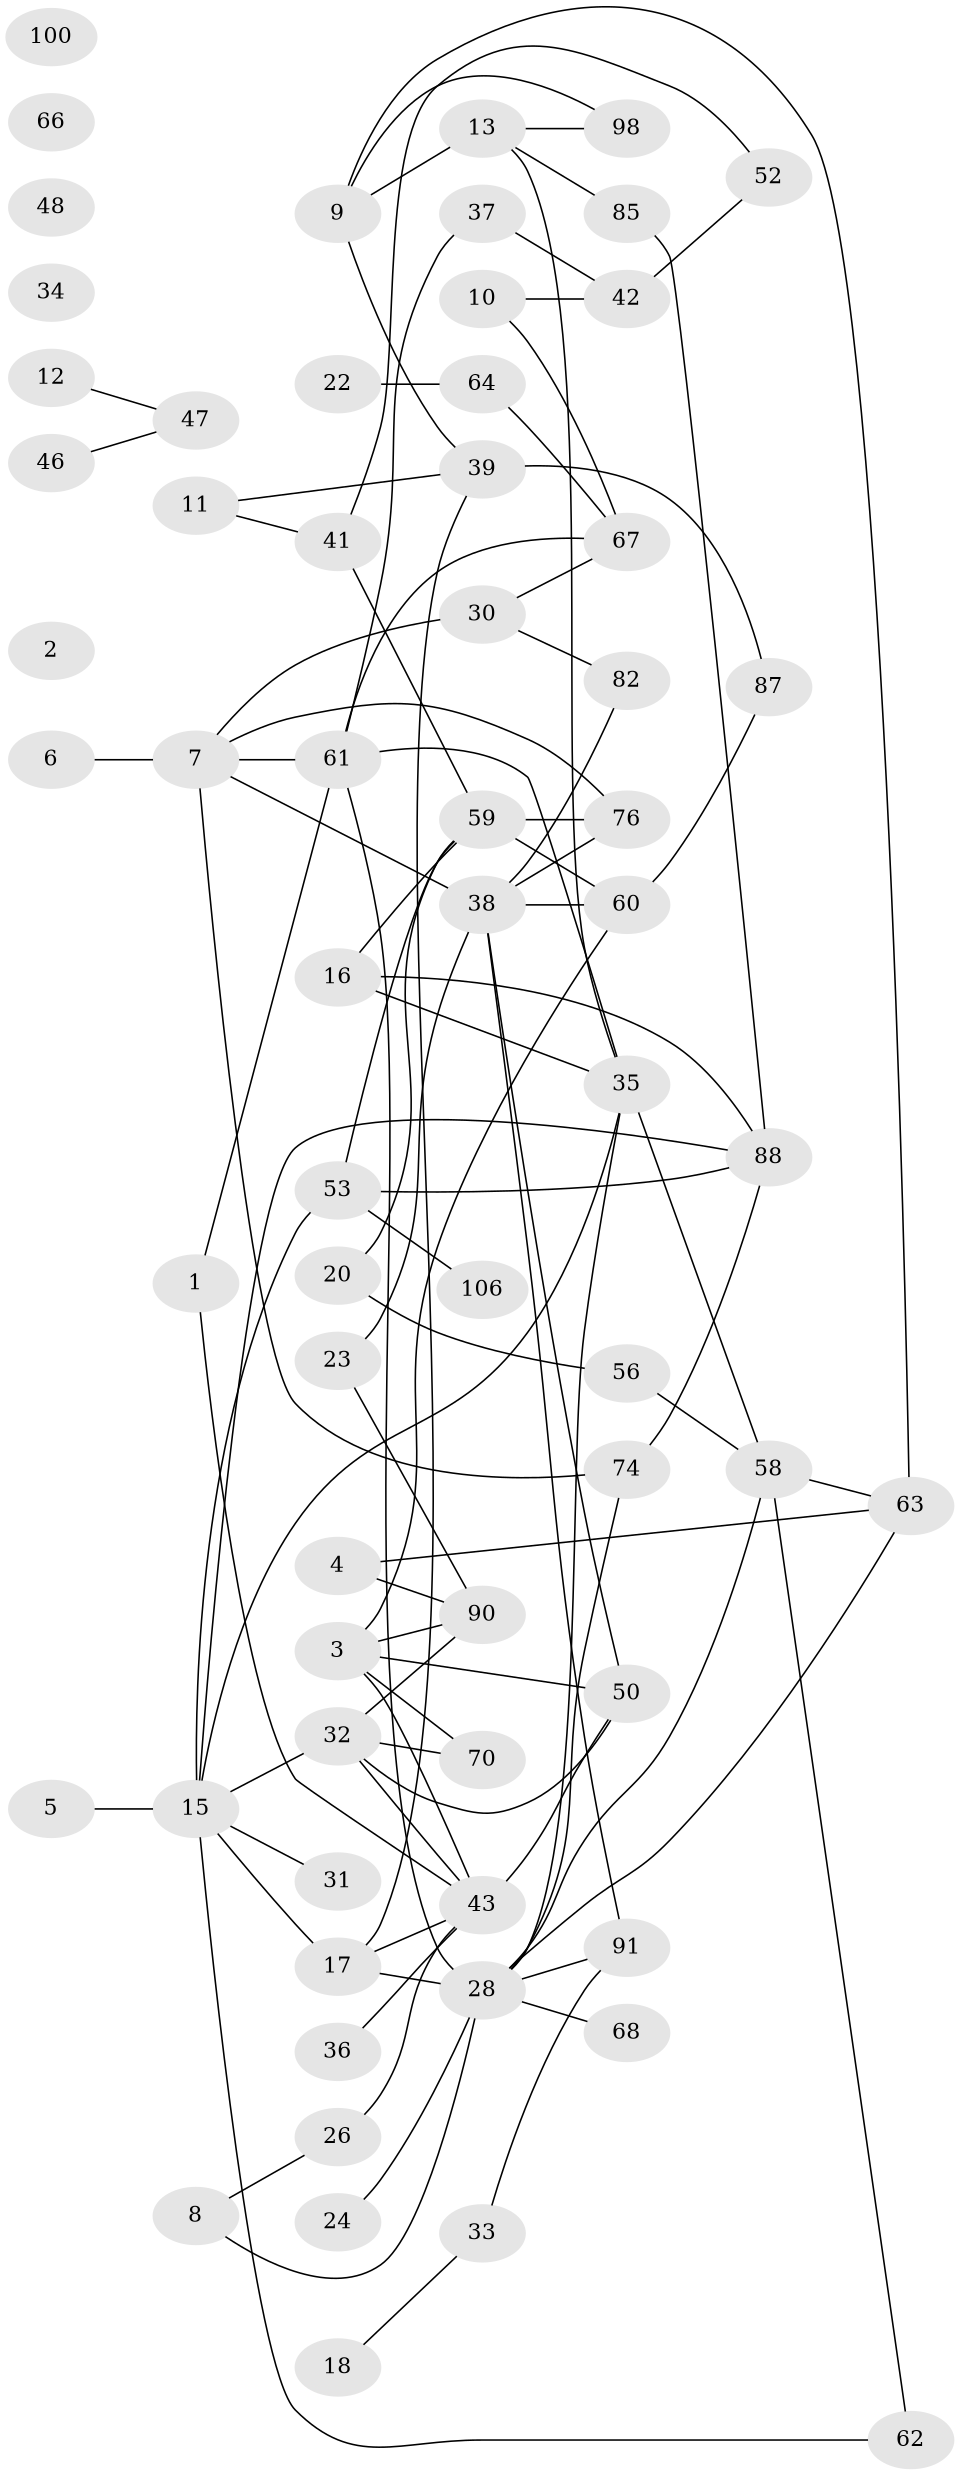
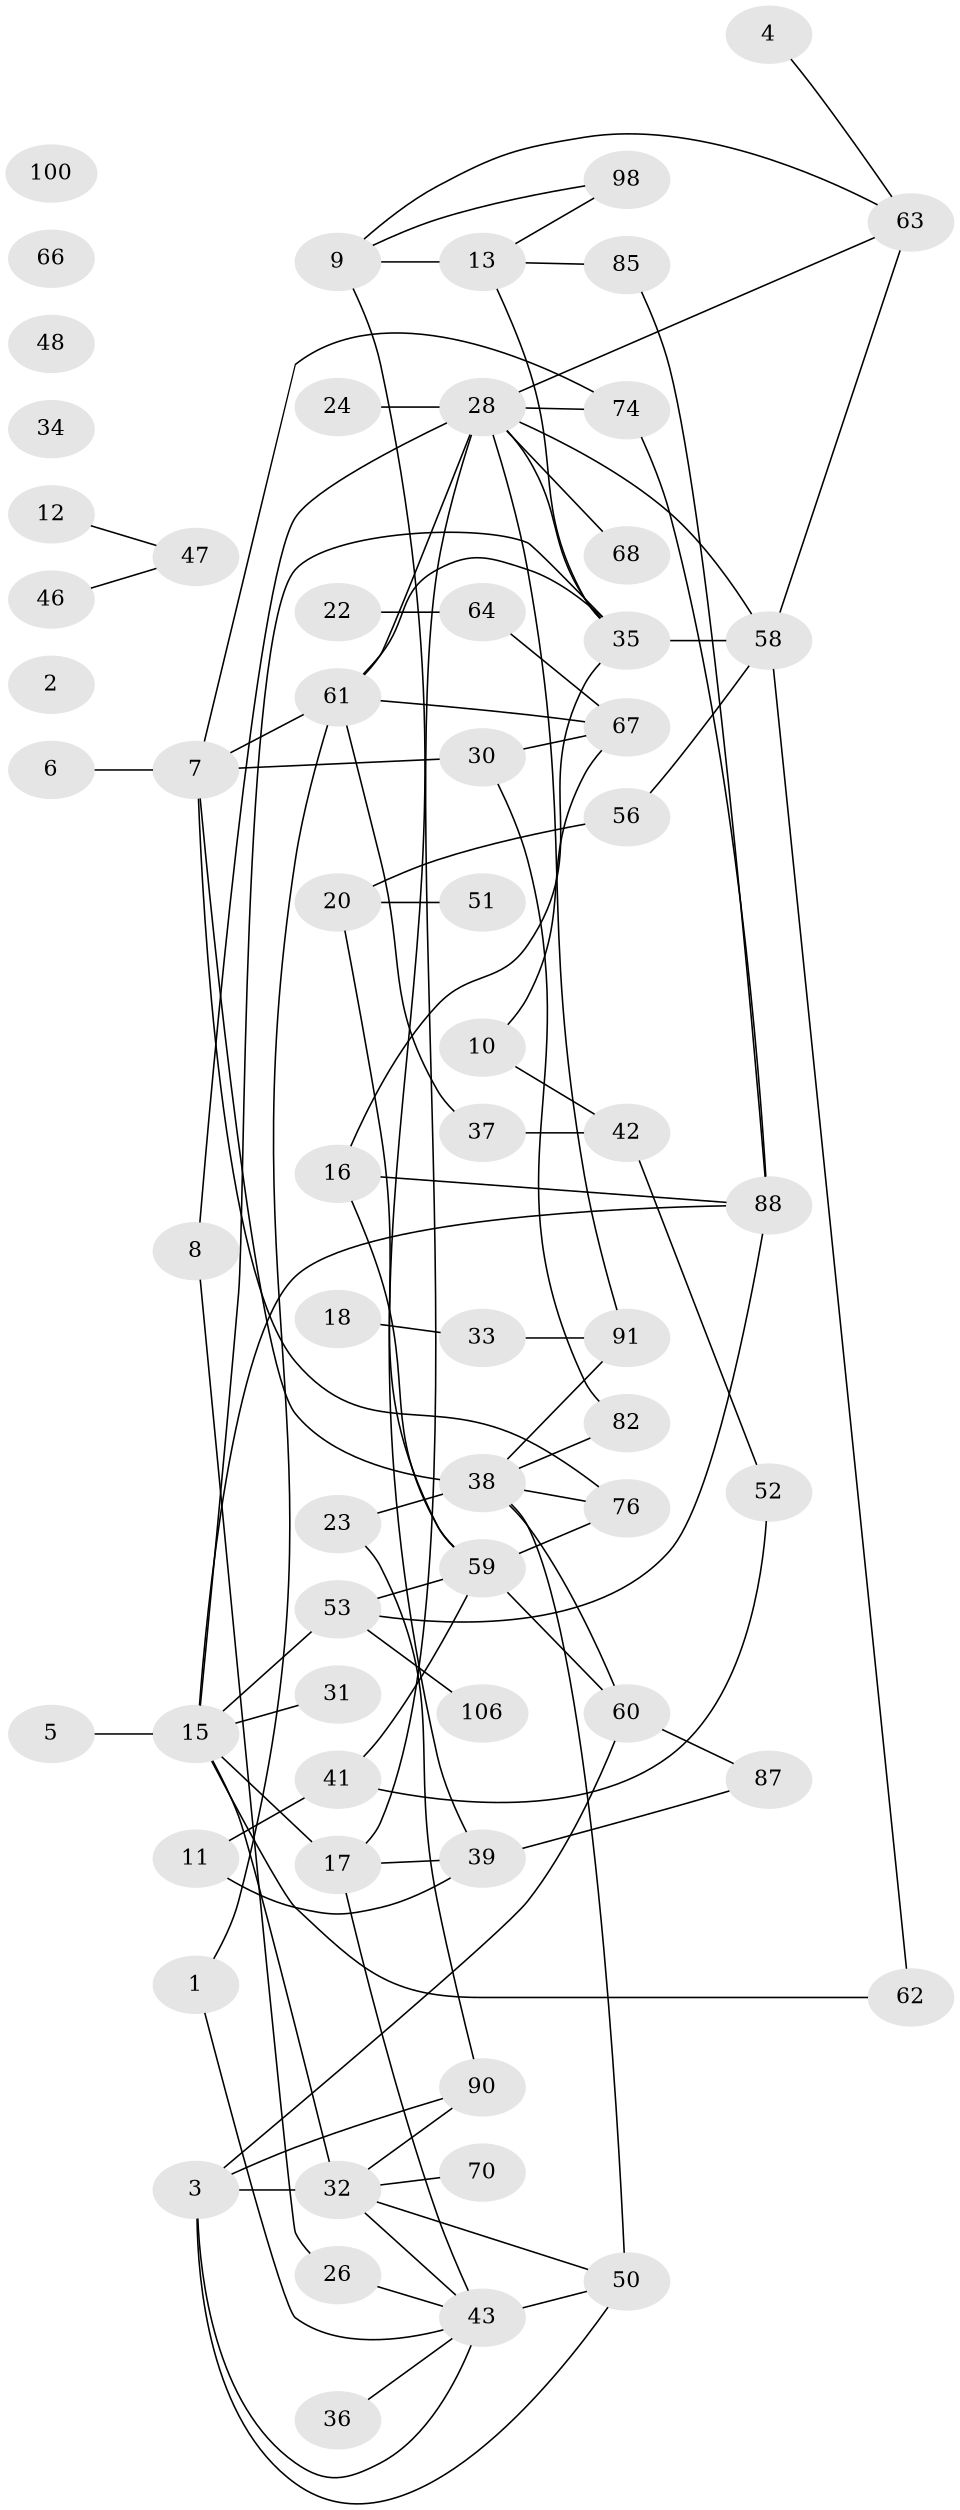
none -> (482, 902)
(410, 1590) -> none
(410, 1705) -> (267, 2190)
